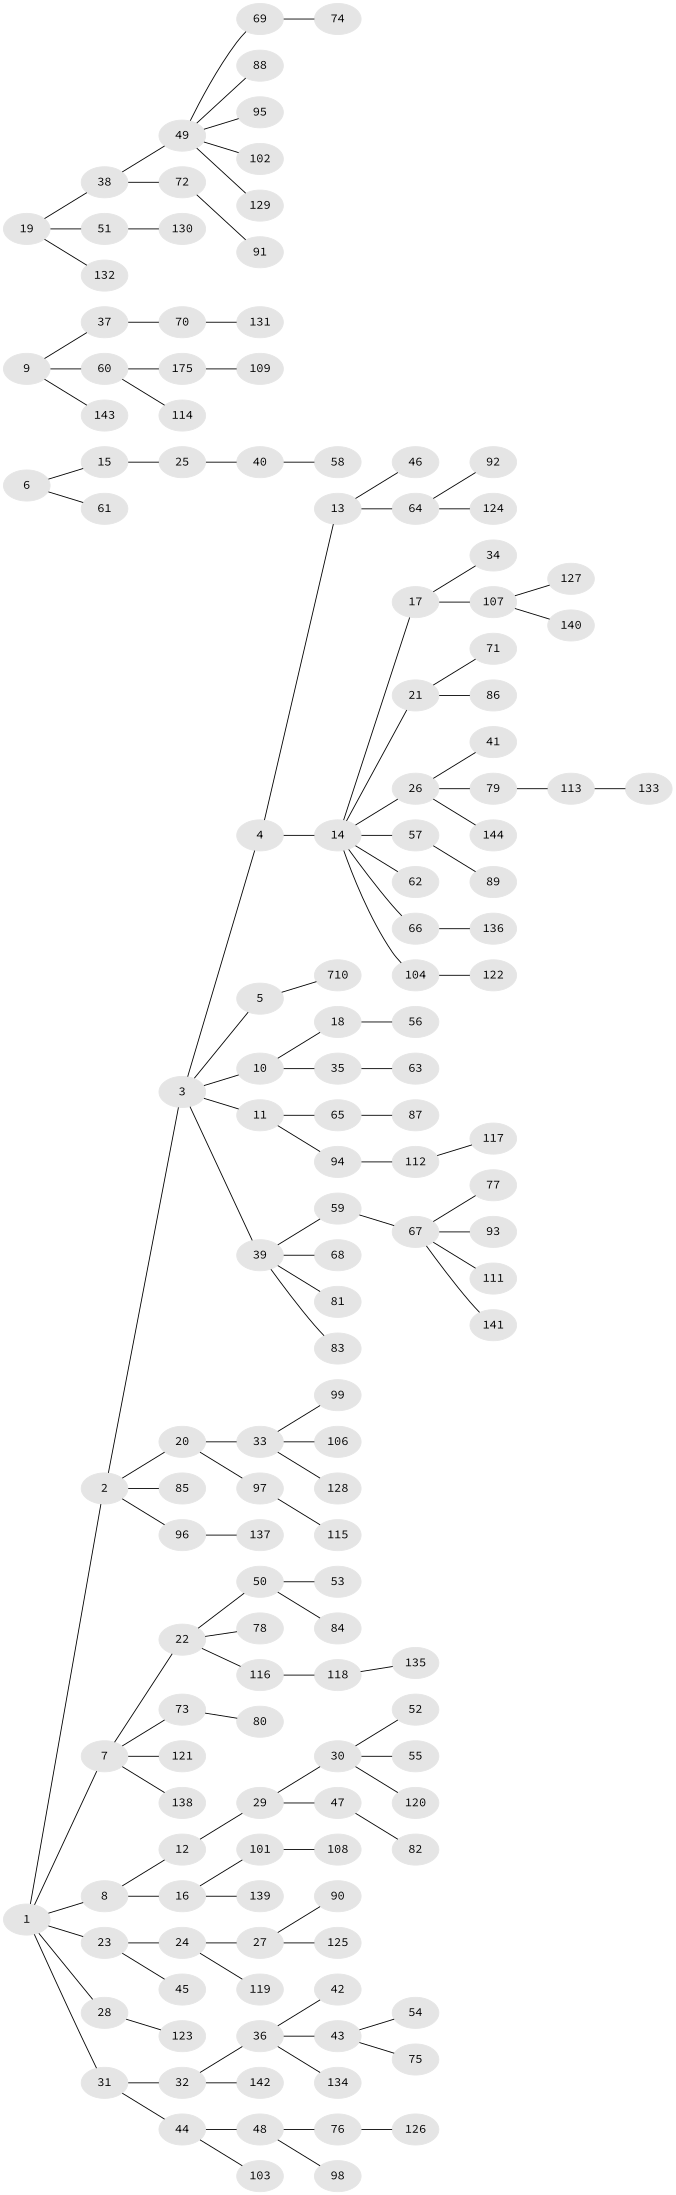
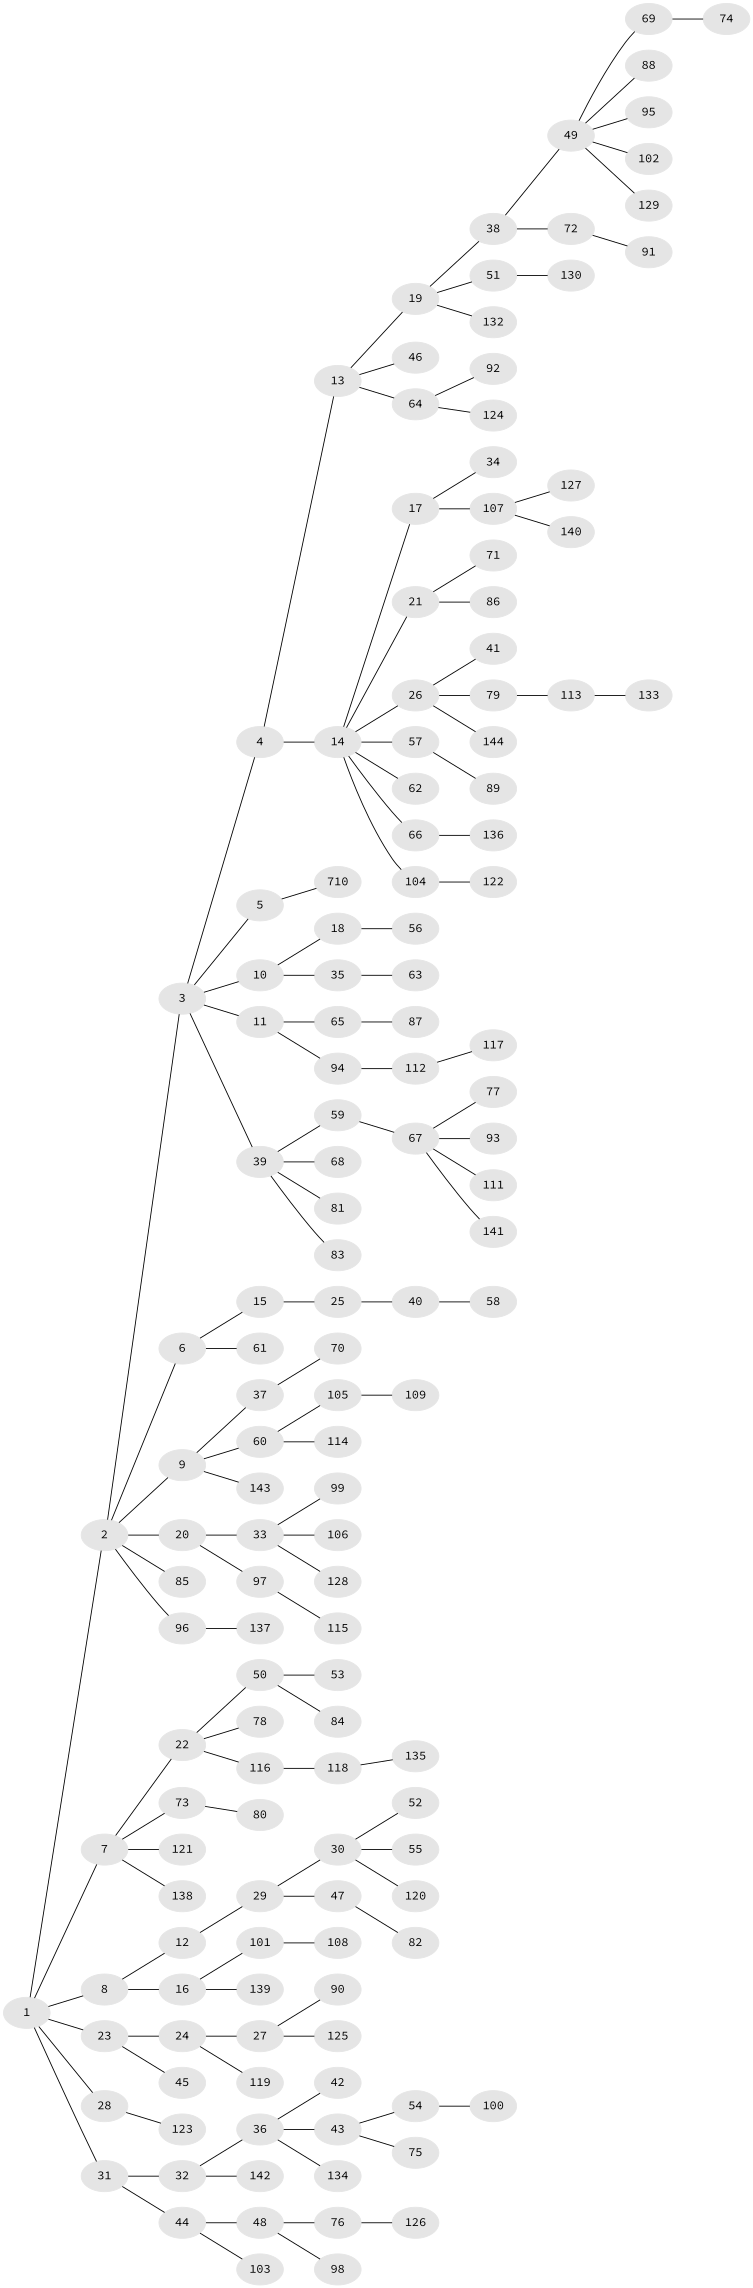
(260, 322) -> none
none -> (377, 340)
(182, 369) -> (338, 1395)
none -> (143, 1442)
none -> (143, 1500)
none -> (493, 2106)
